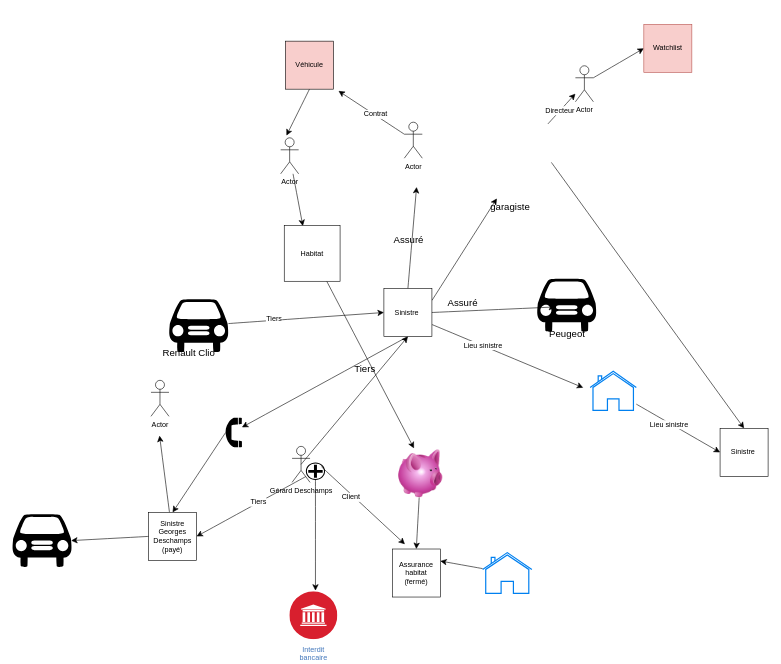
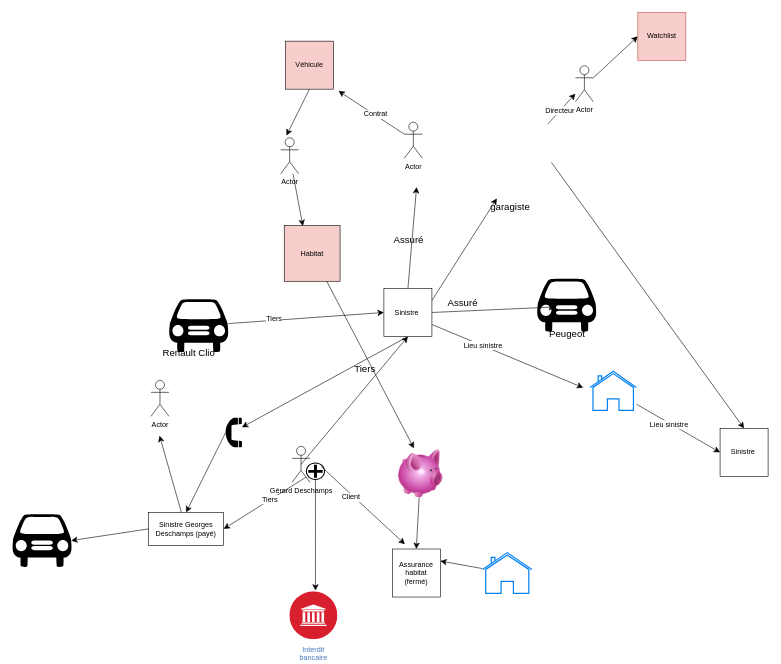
(668, 48) -> (662, 36)
(312, 253) -> (312, 253)
(173, 536) -> (186, 529)
